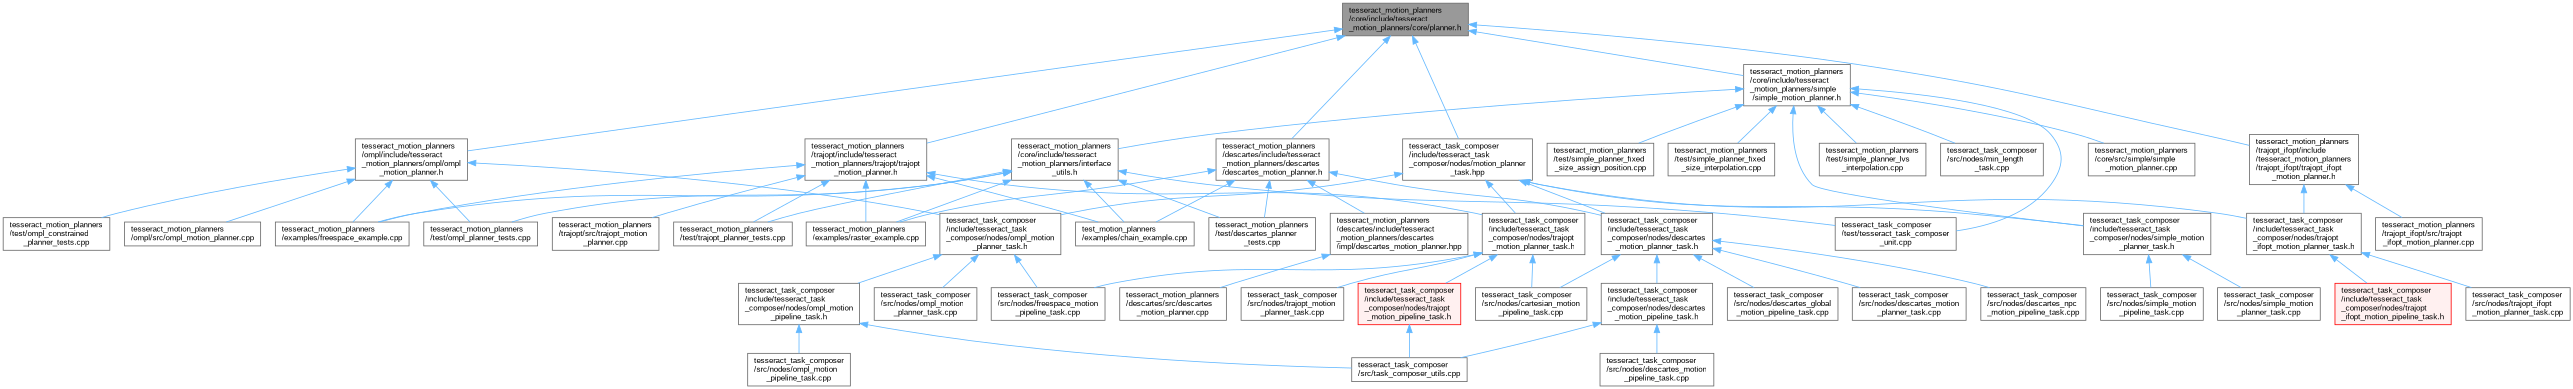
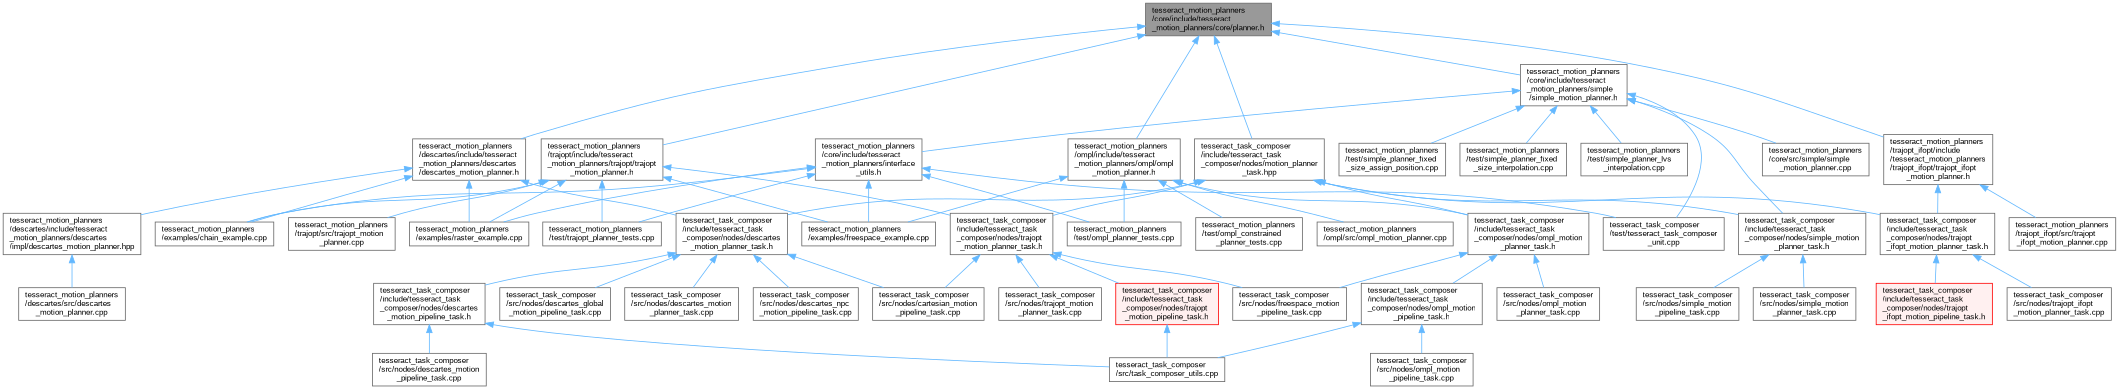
(1992, 160) -> none
(1135, 234) -> (214, 234)
(1262, 234) -> none
